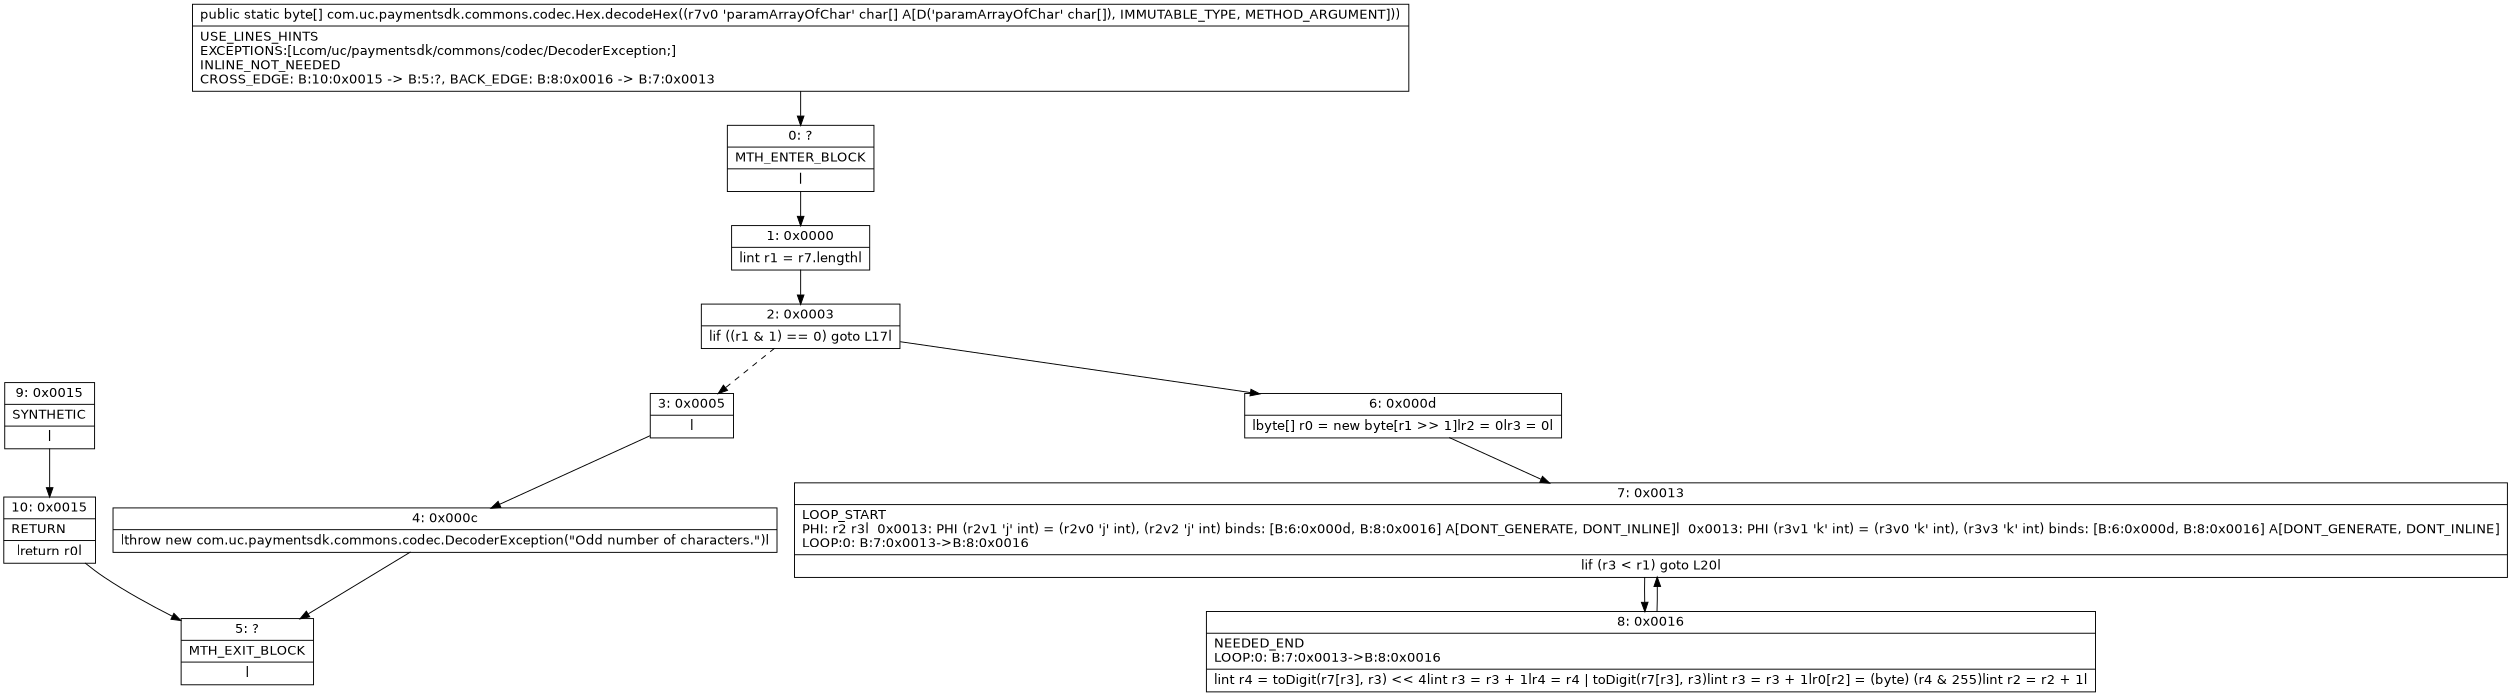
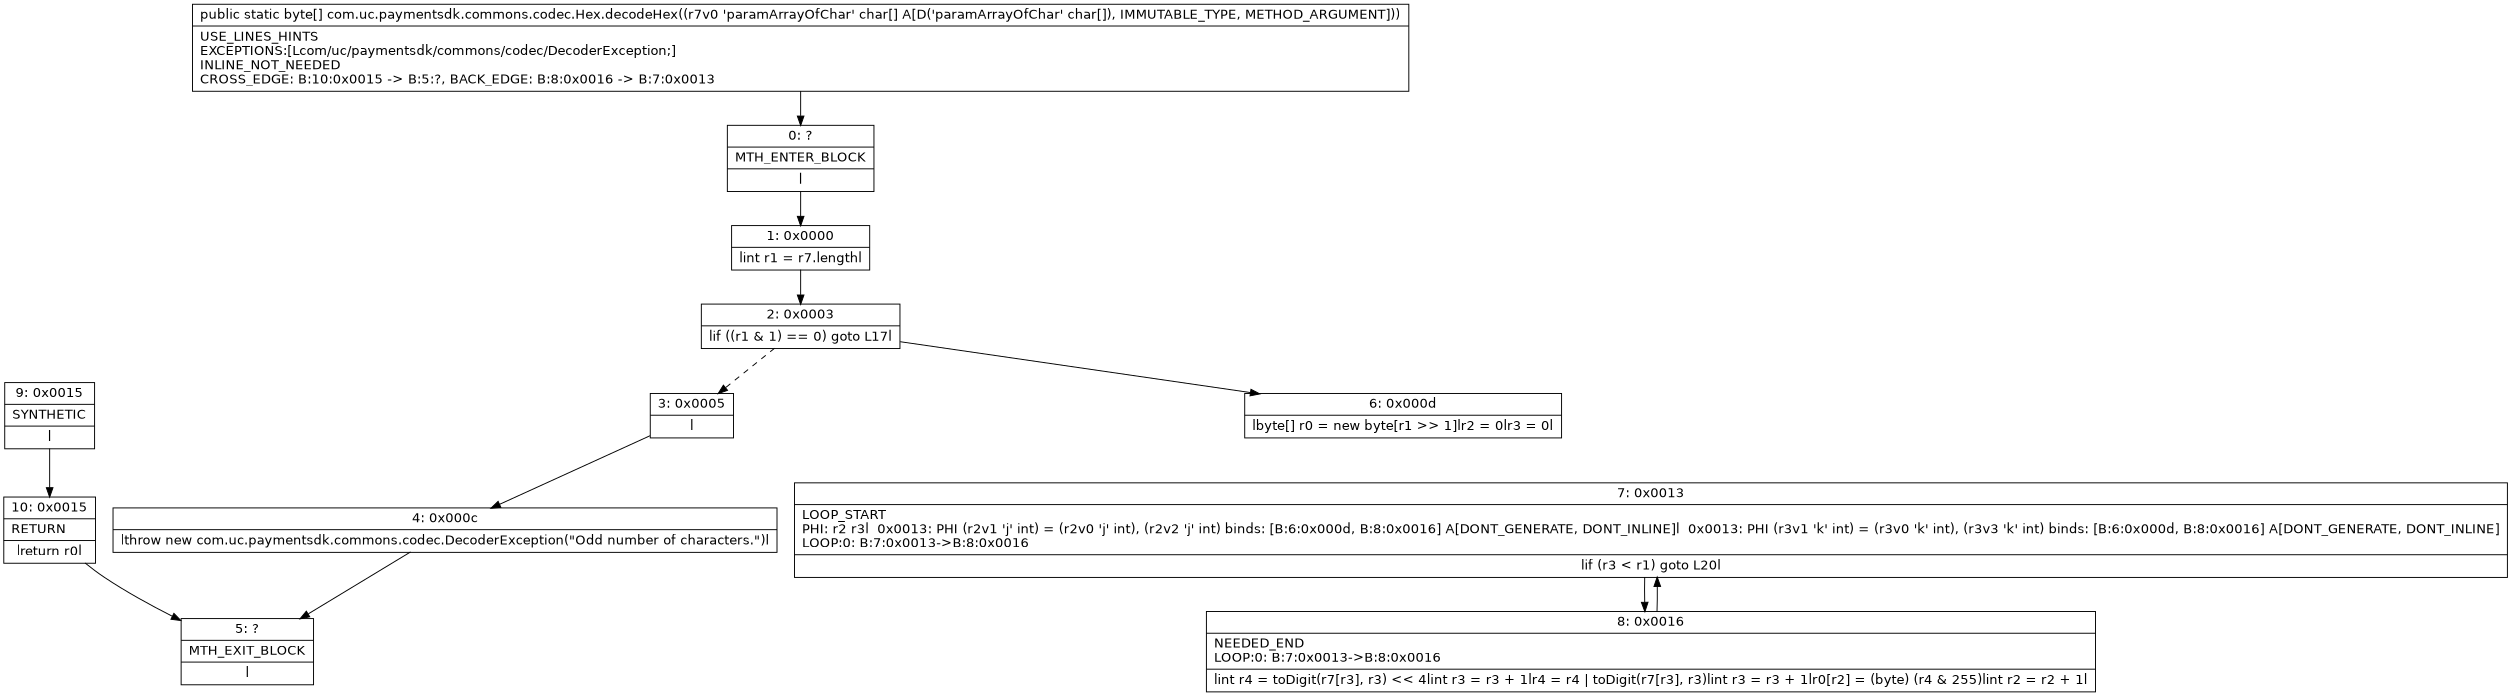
(1495, 458) -> none
